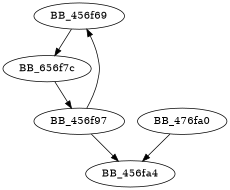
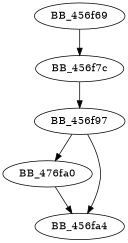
(47, 69) -> (80, 69)
(99, 72) -> (66, 144)
